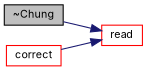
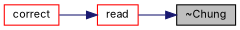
(77, 25) -> (152, 15)
